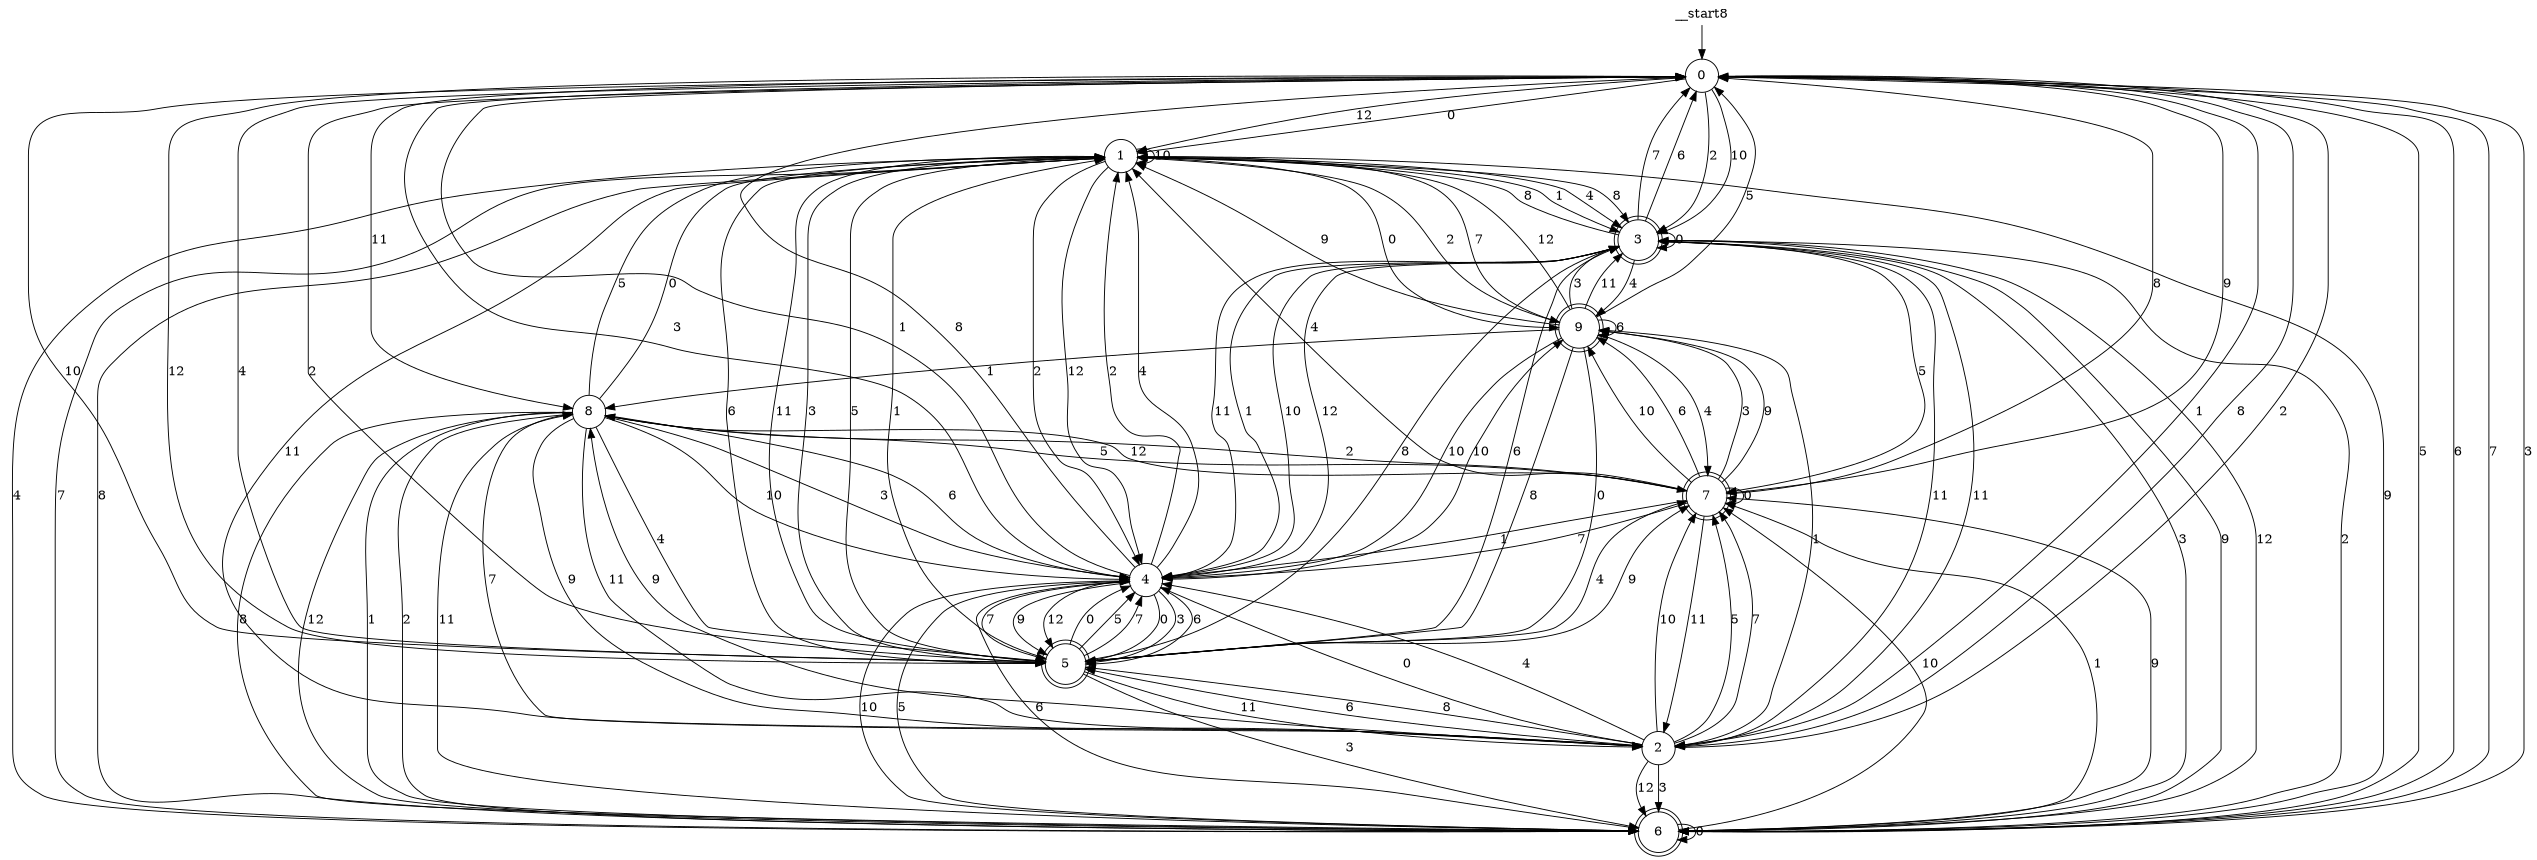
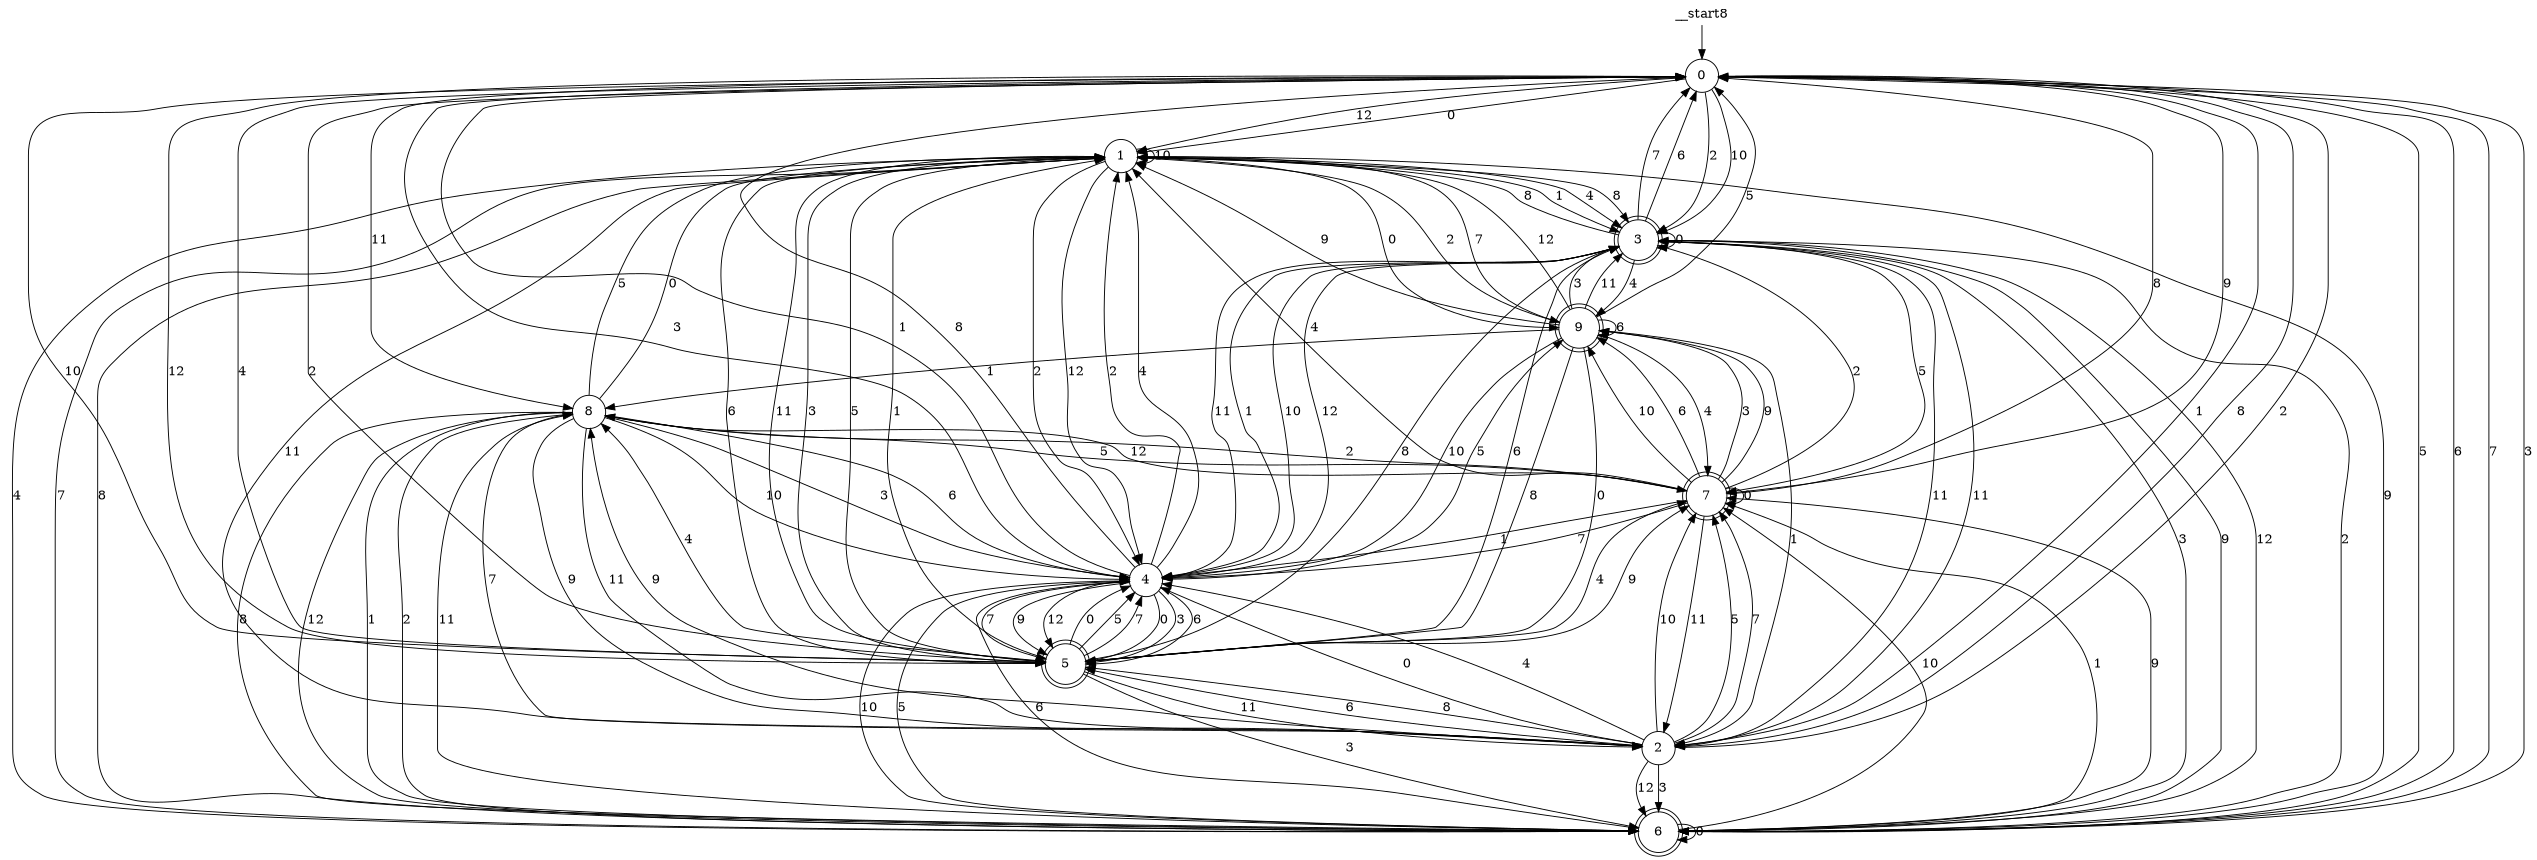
none -> (1841, 354)
(1481, 452) -> (1481, 452)
(1812, 499) -> (1791, 520)
(758, 634) -> (775, 633)
